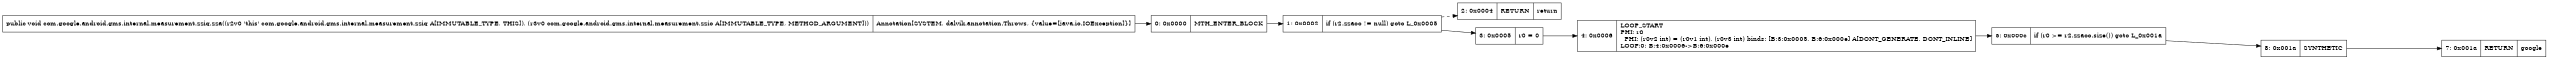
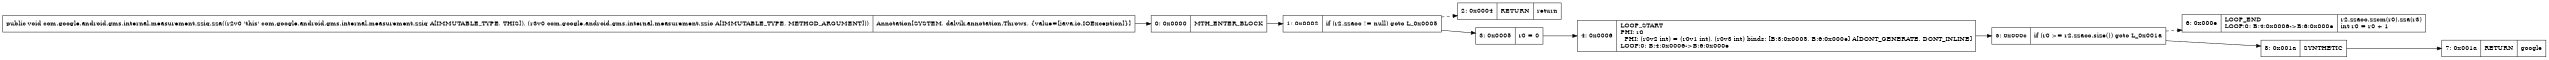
none -> (2304, 23)
